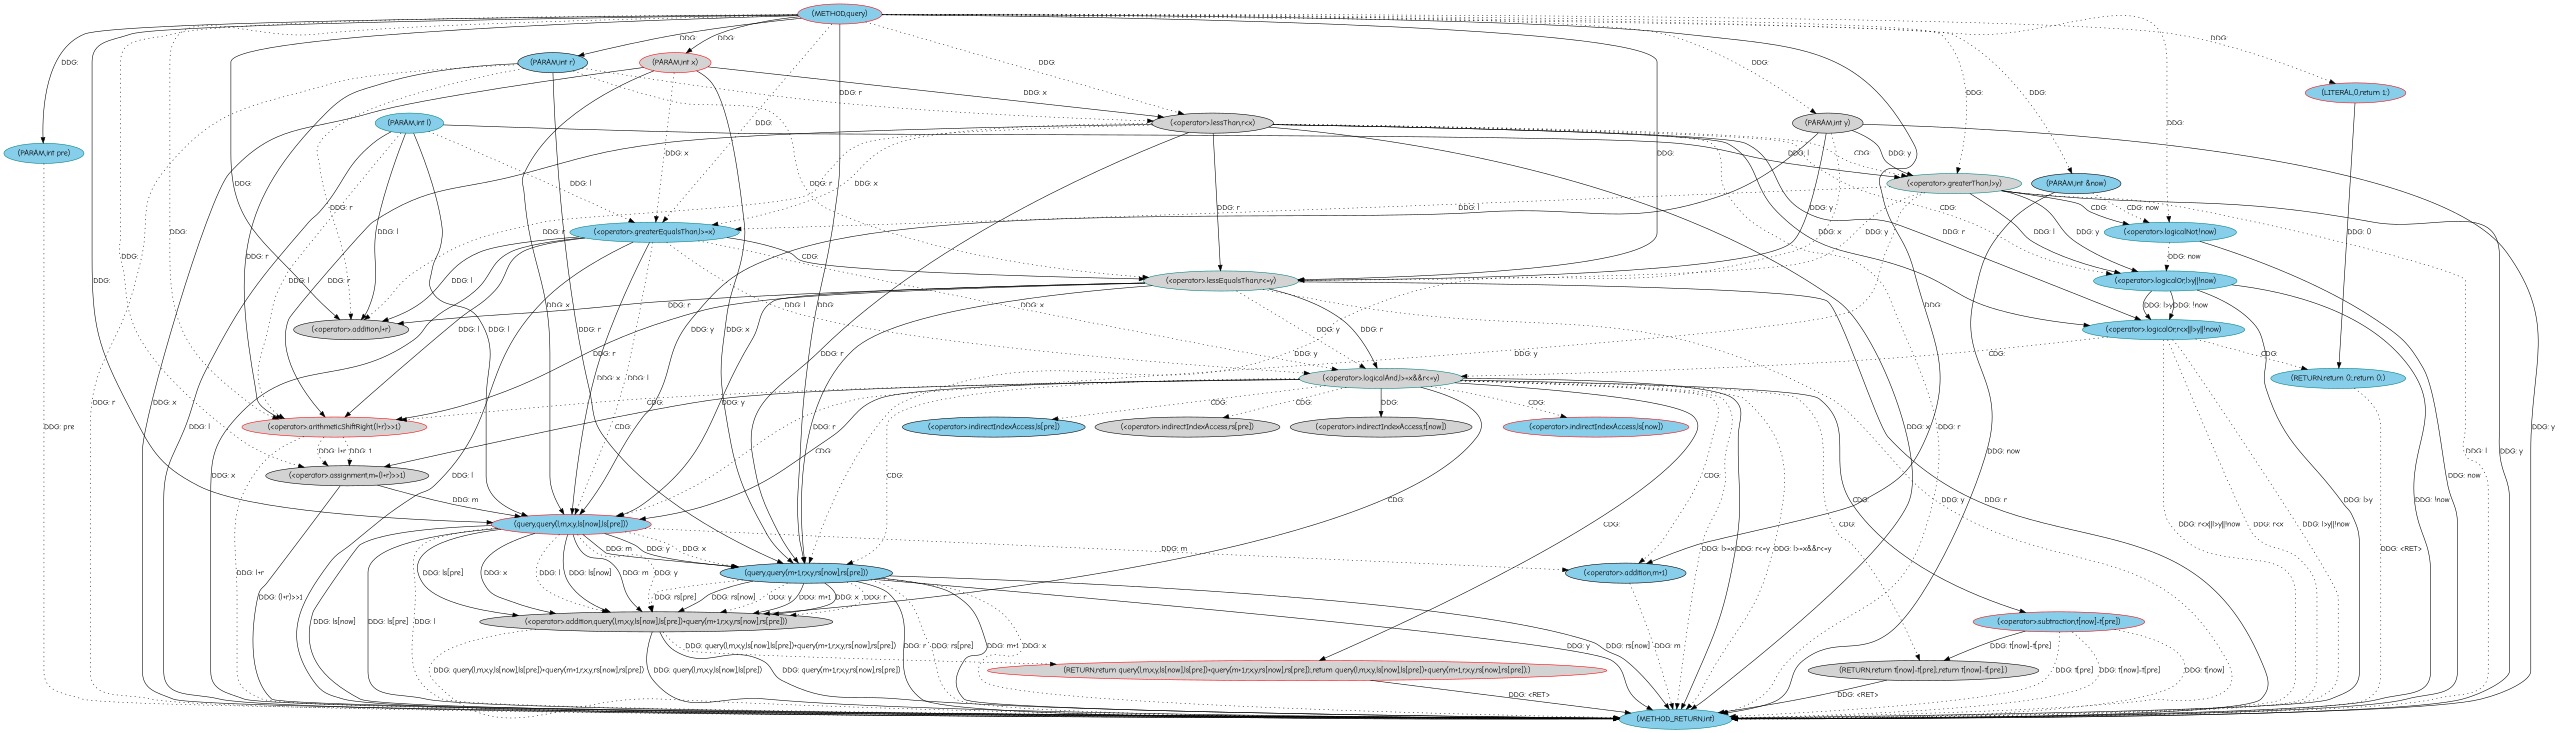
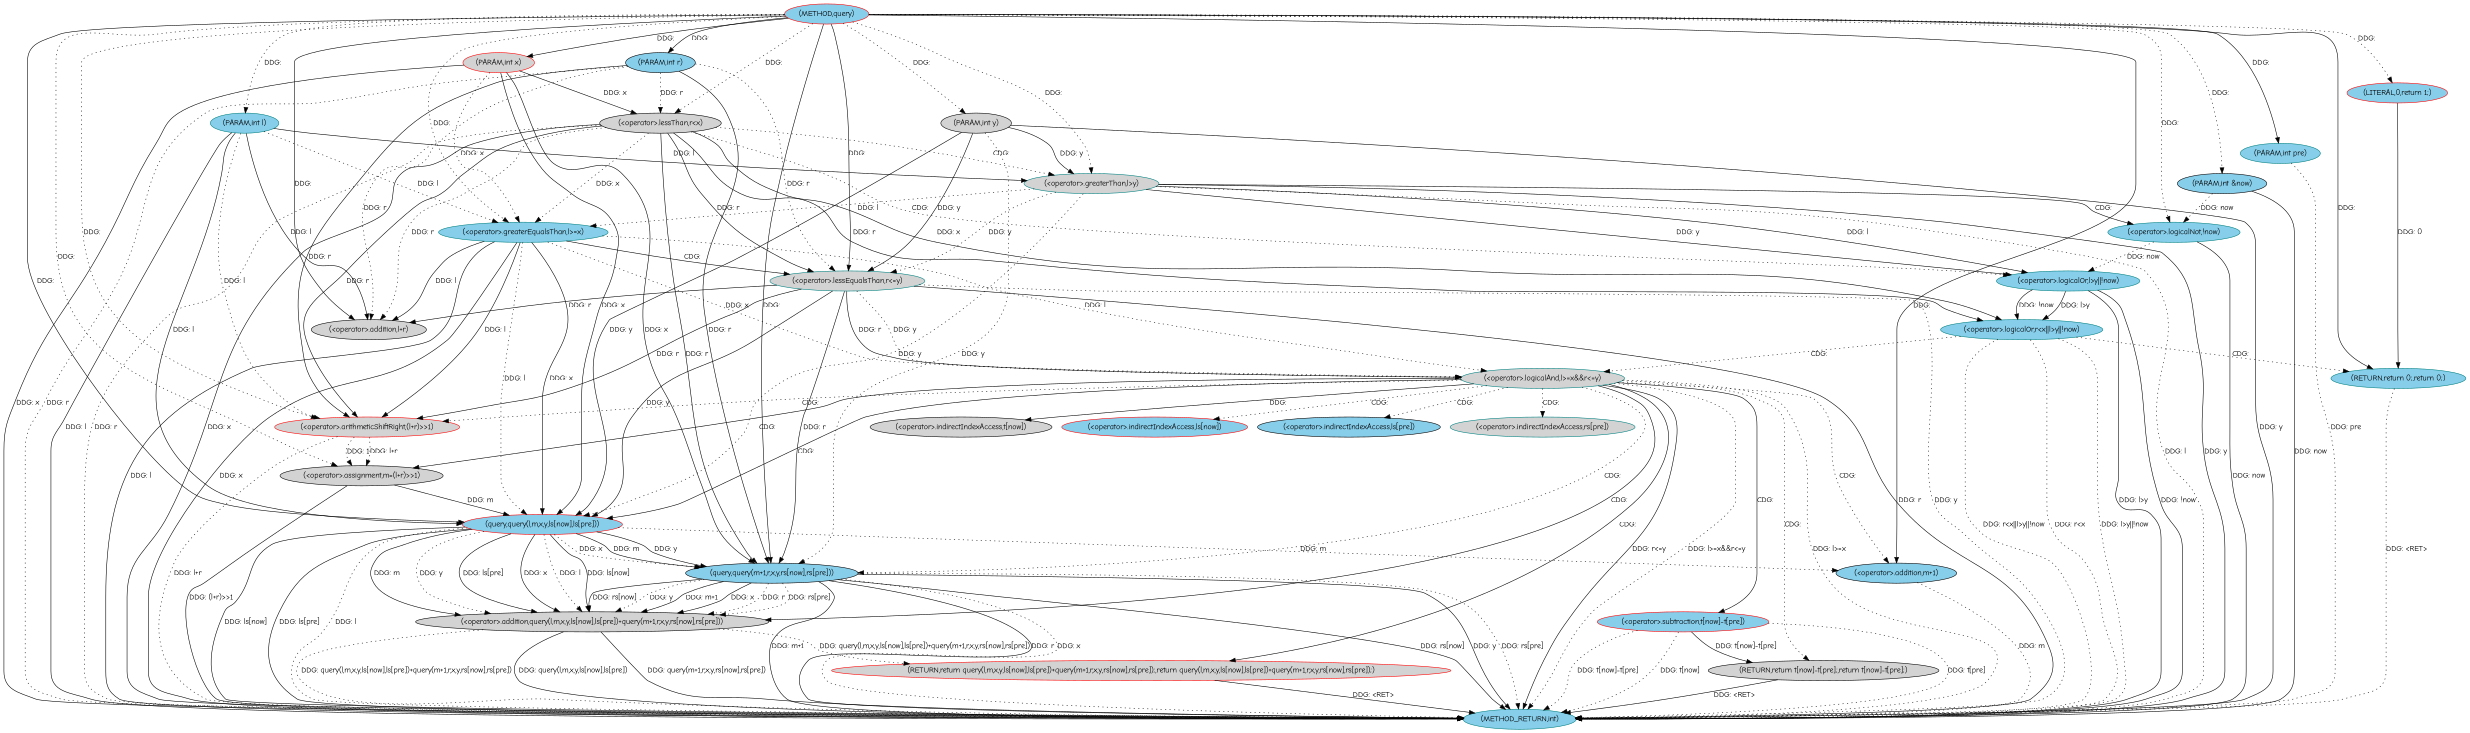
none -> (491, 18)
none -> (2222, 34)
(2143, 208) -> (2217, 208)
(1187, 427) -> (1543, 427)
